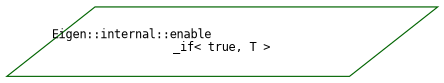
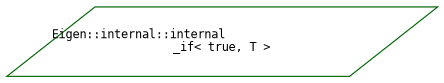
(222, 42) -> (222, 42)
